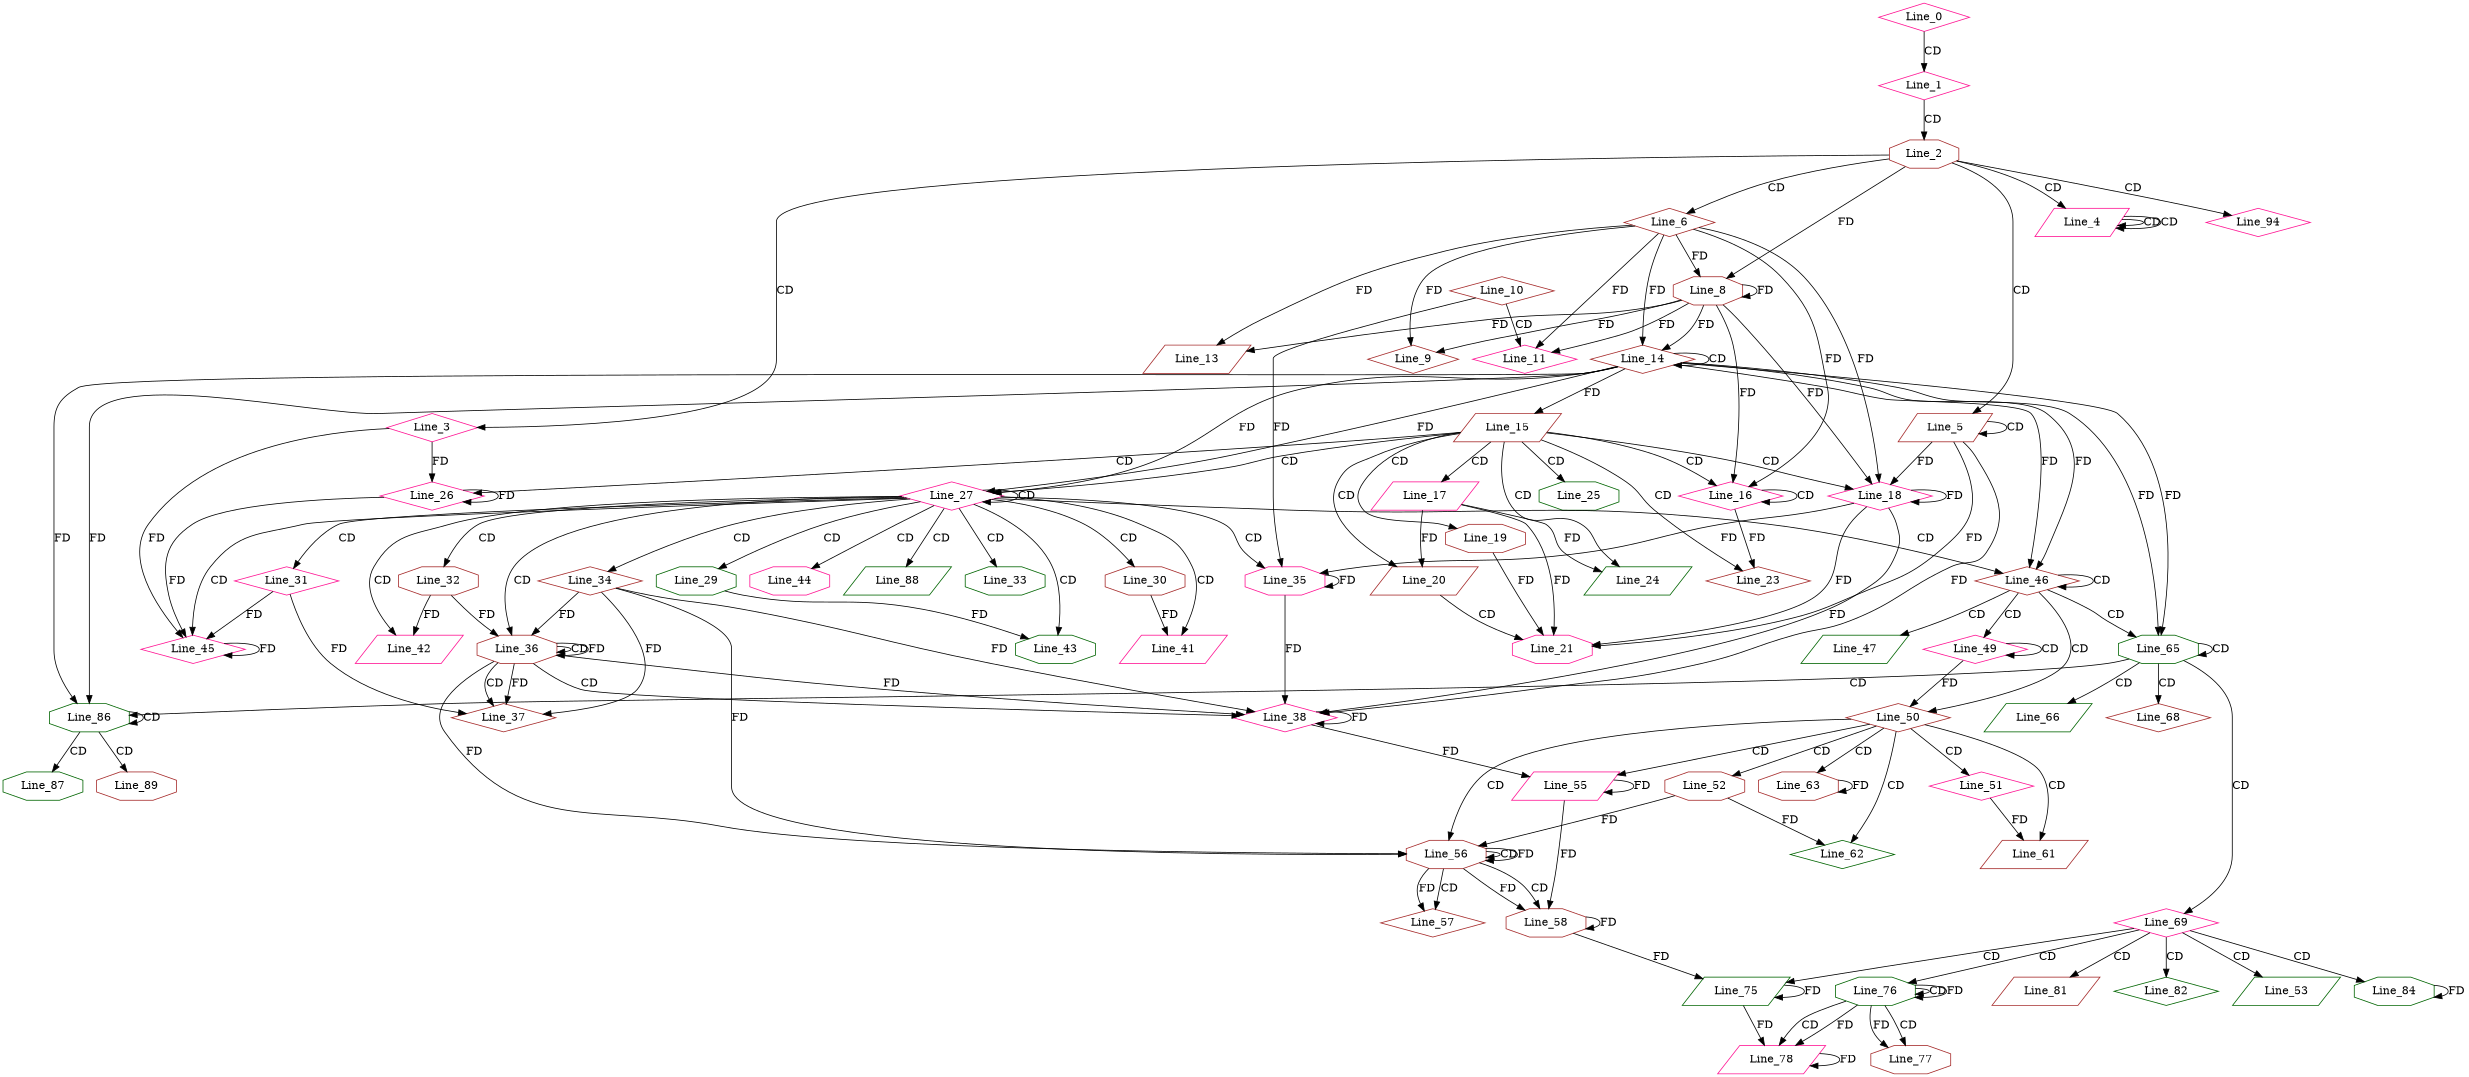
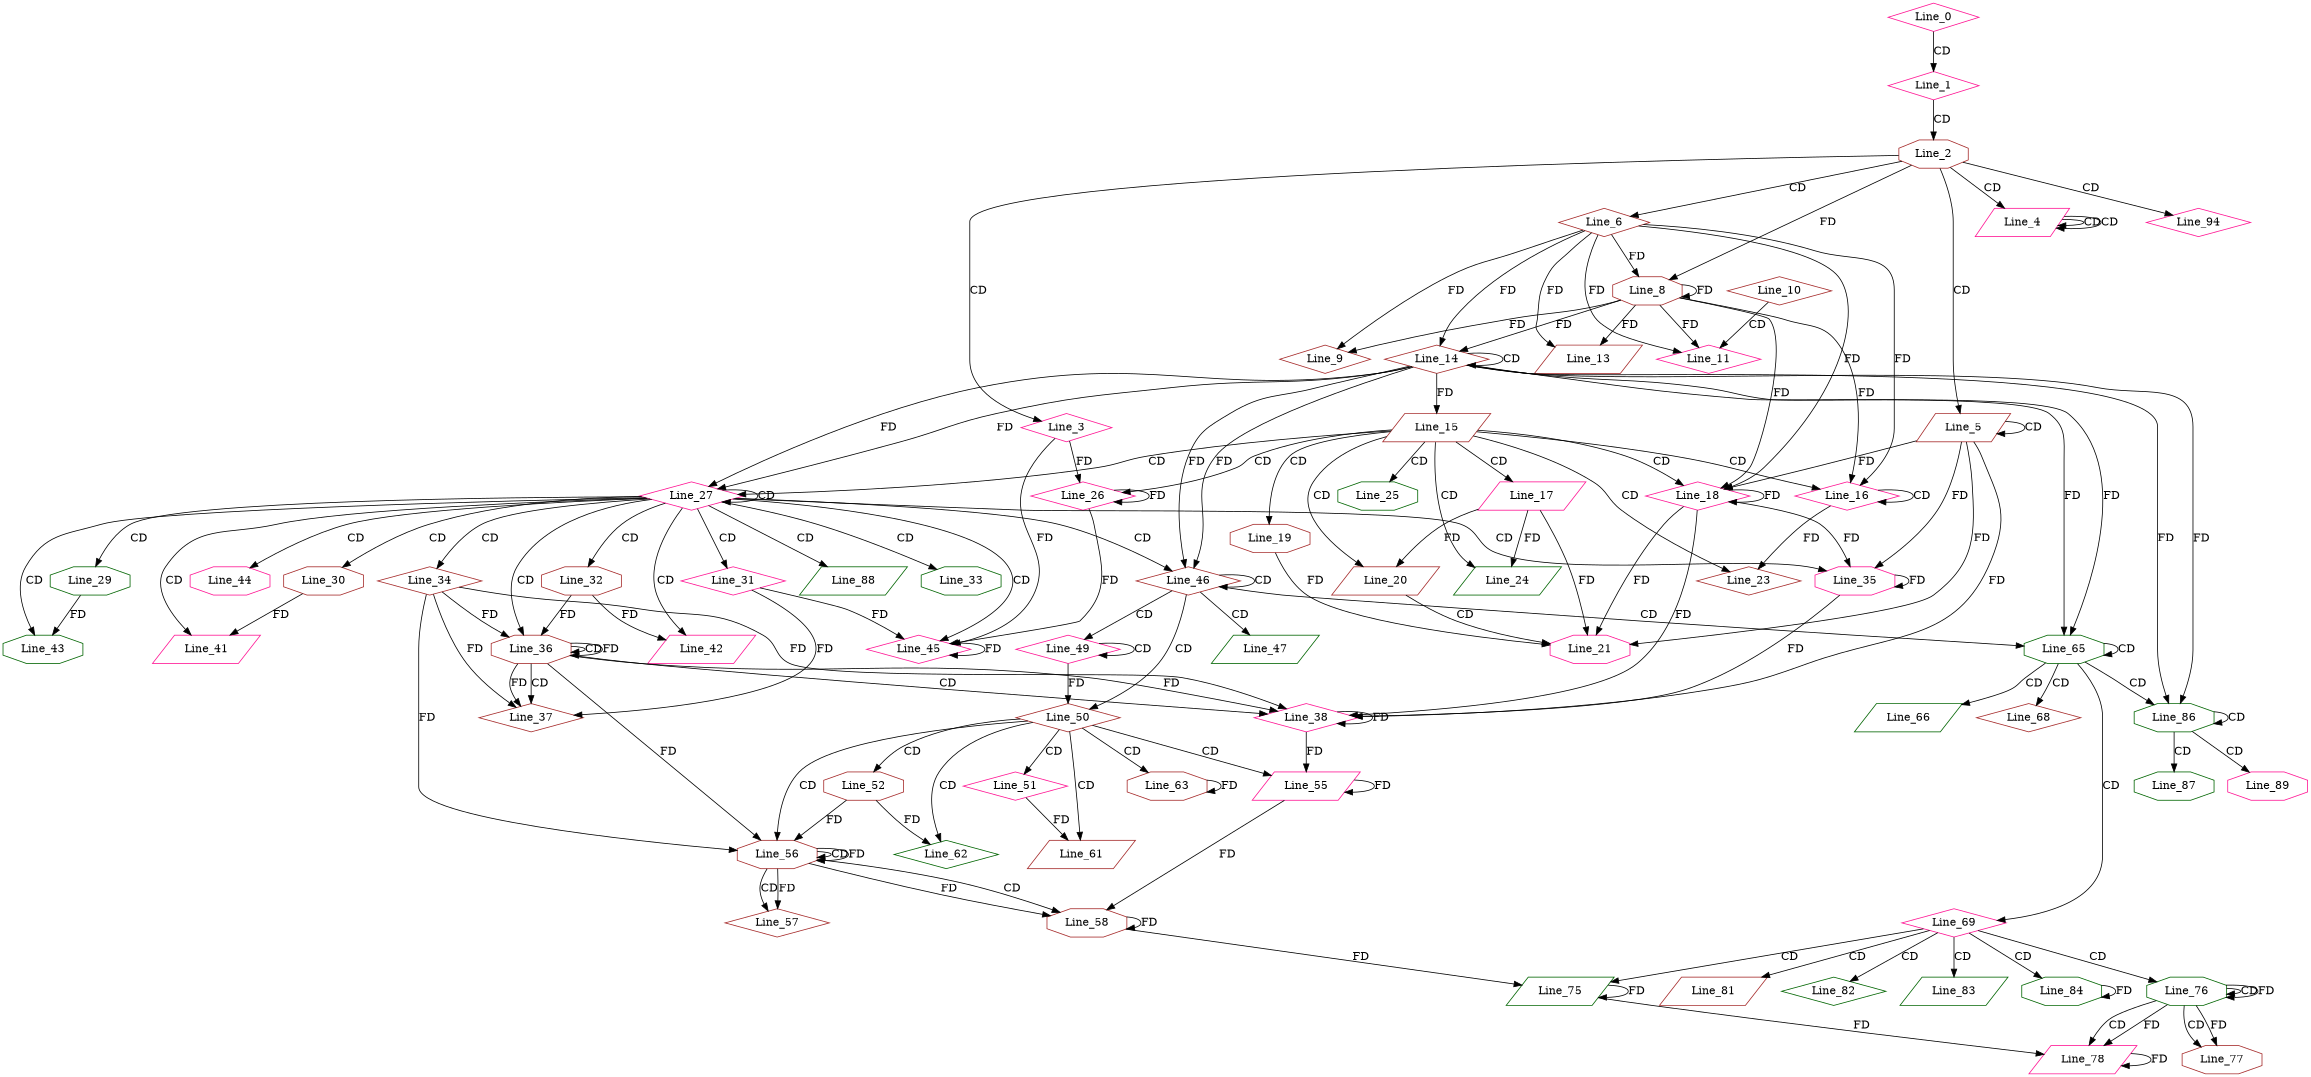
(1278, 355) -> (1936, 512)
(137, 786) -> (2268, 786)
(2287, 991) -> (1954, 991)
